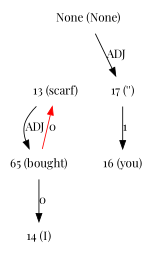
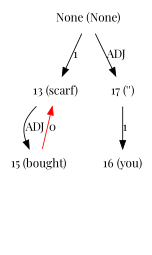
none -> (74, 51)
(39, 164) -> (39, 164)
(39, 237) -> none
